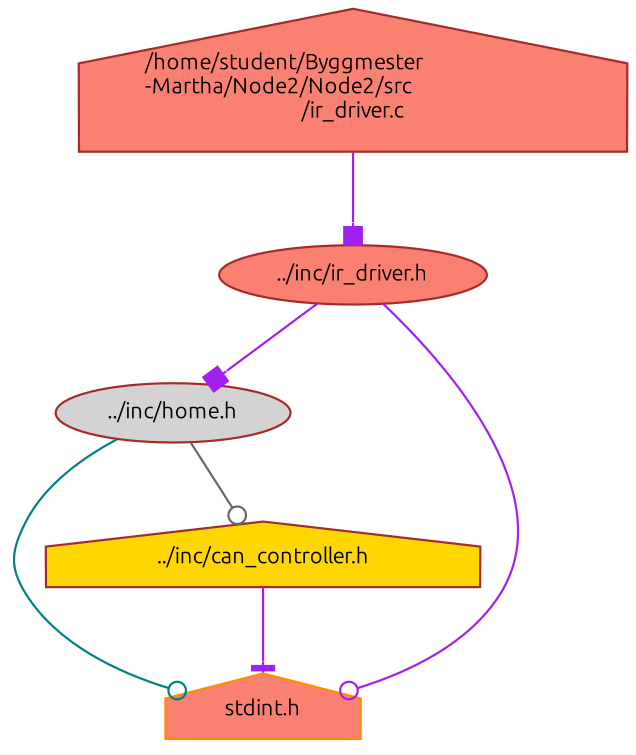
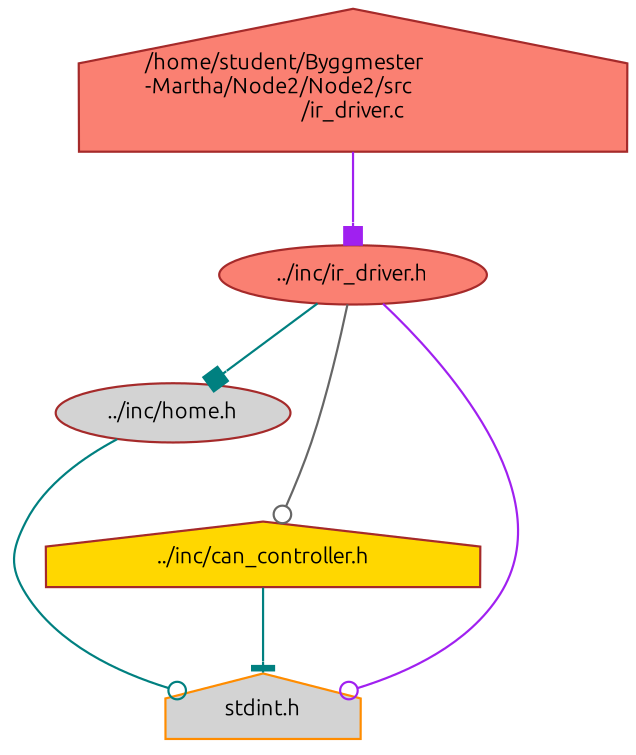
(272, 337) -> (272, 337)
(211, 475) -> (322, 407)
(263, 624) -> (263, 624)
(263, 710) -> (263, 710)
